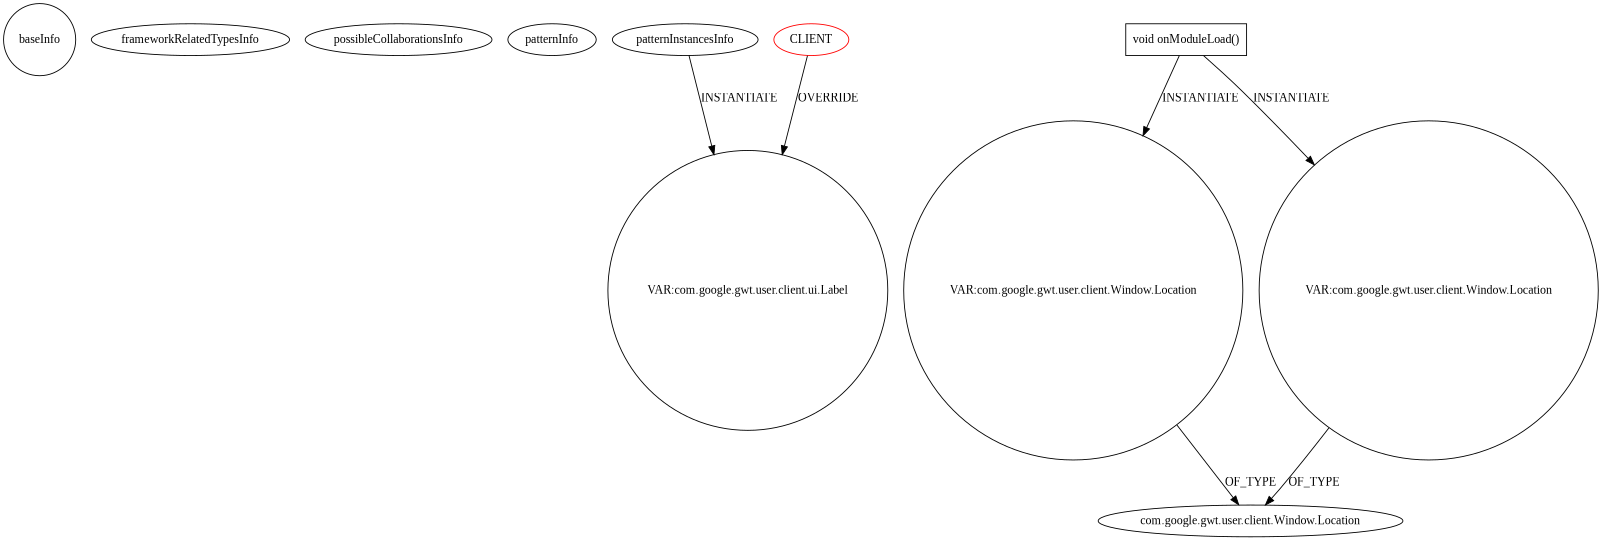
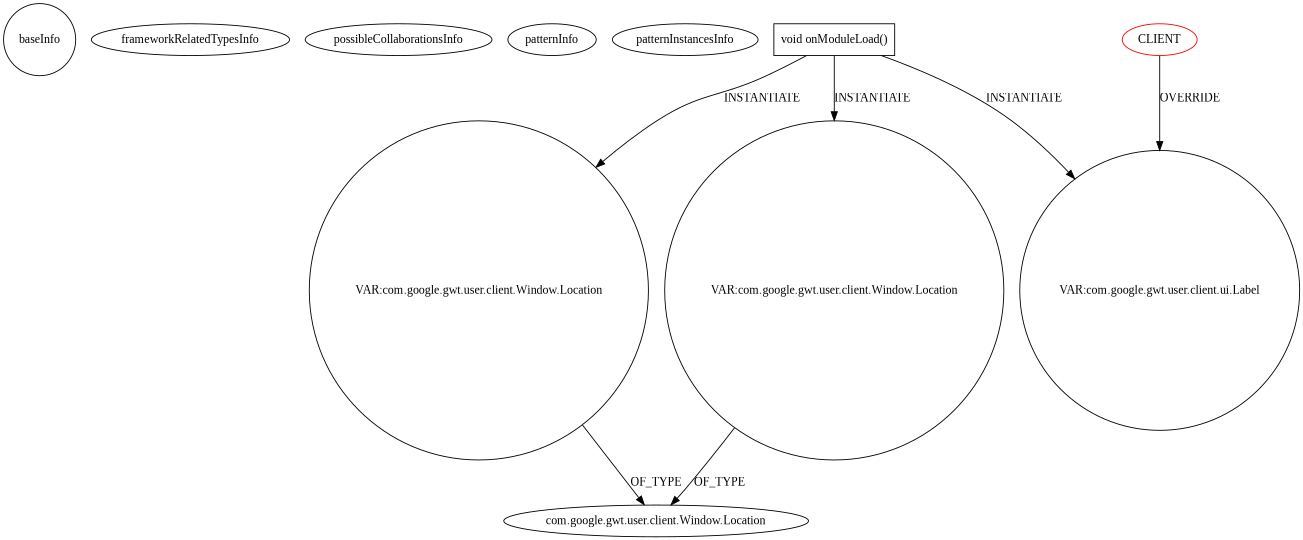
(700, 101) -> (983, 102)
